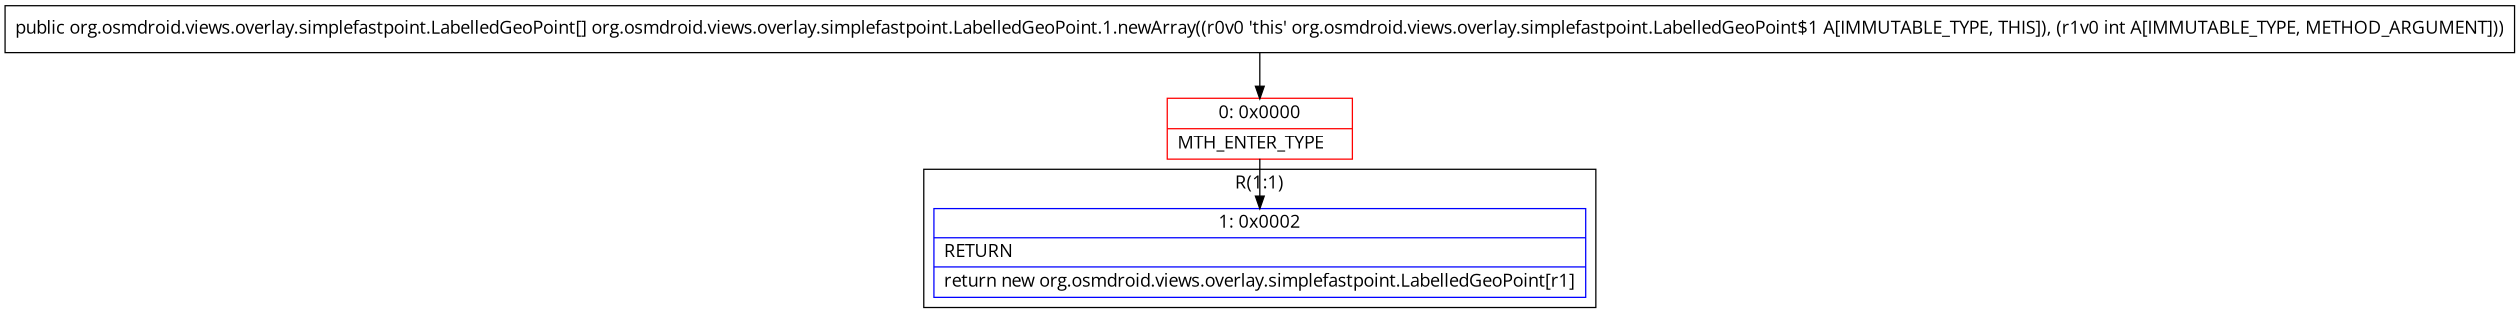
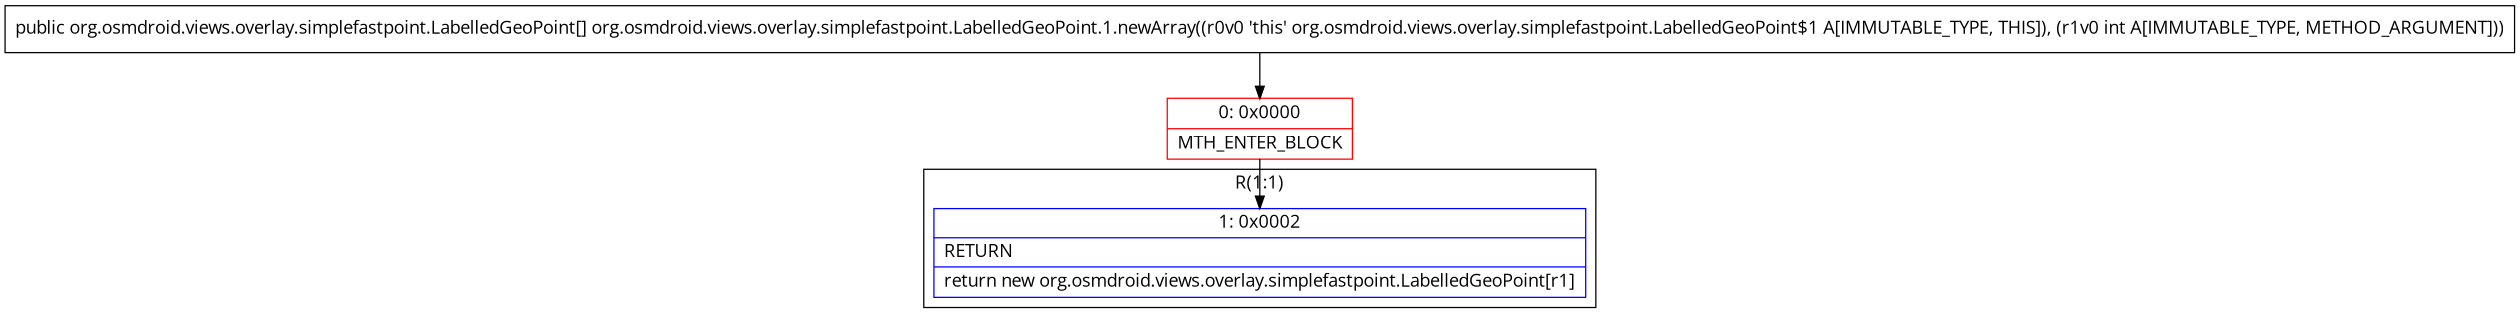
(1251, 143) -> (1260, 143)
